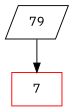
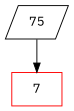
(37, 22) -> (37, 22)
